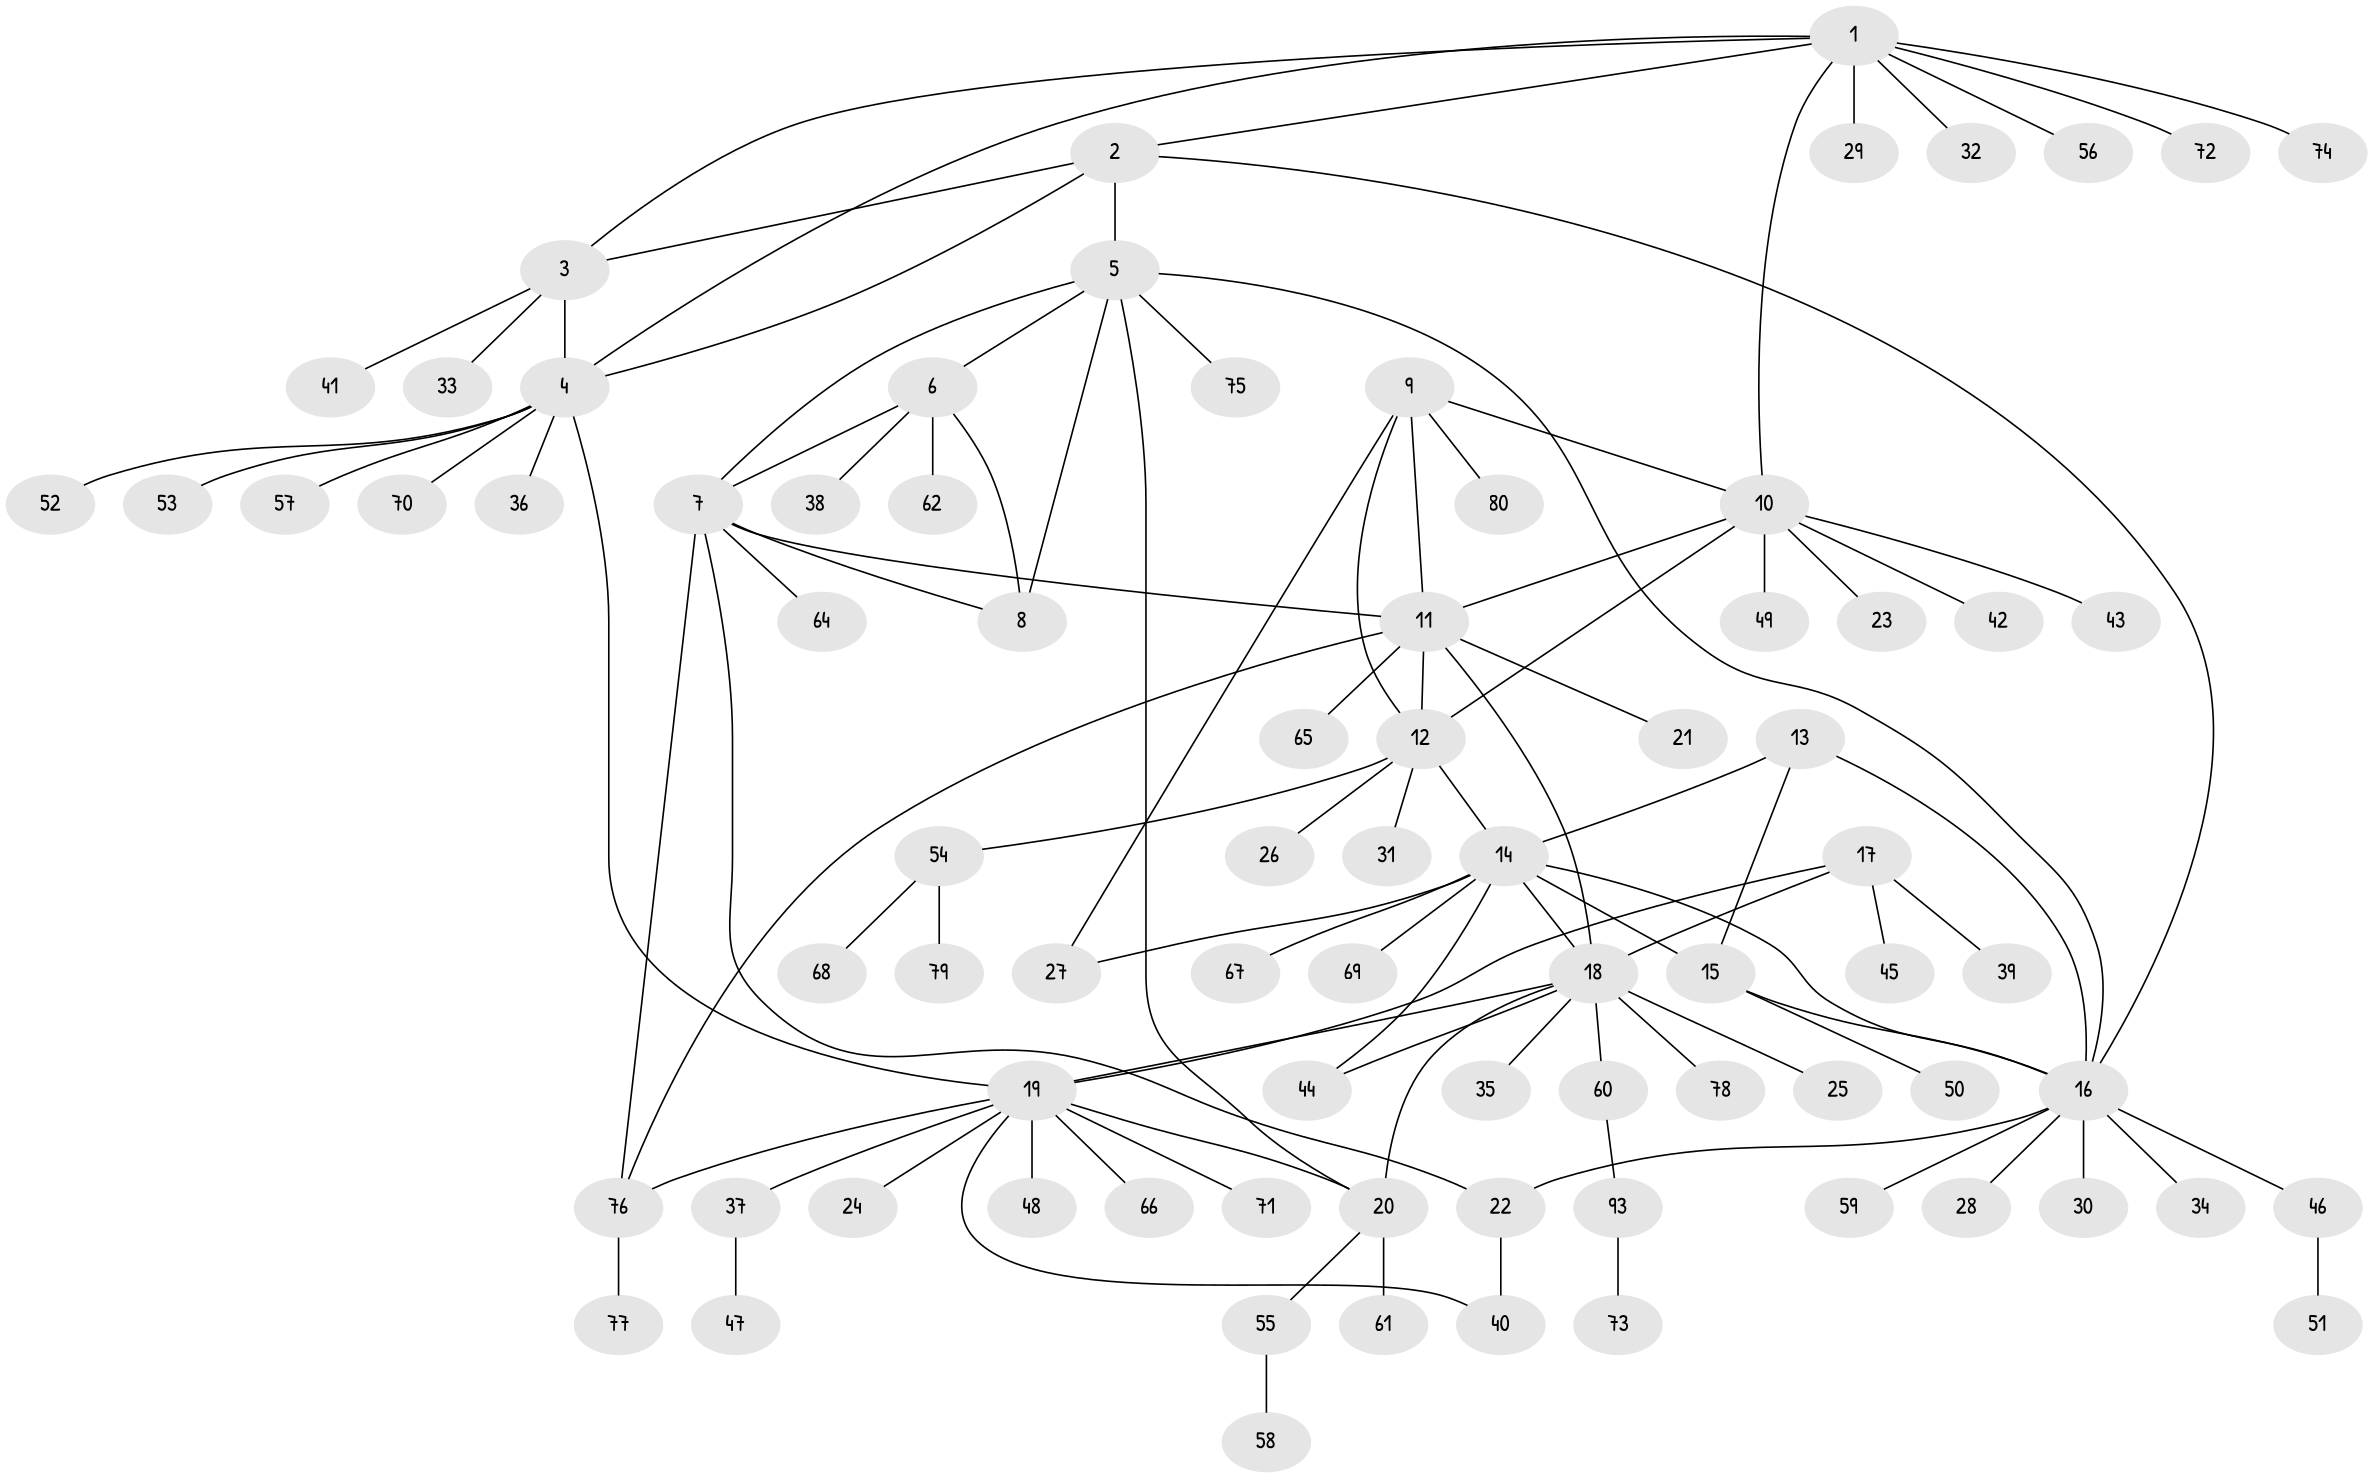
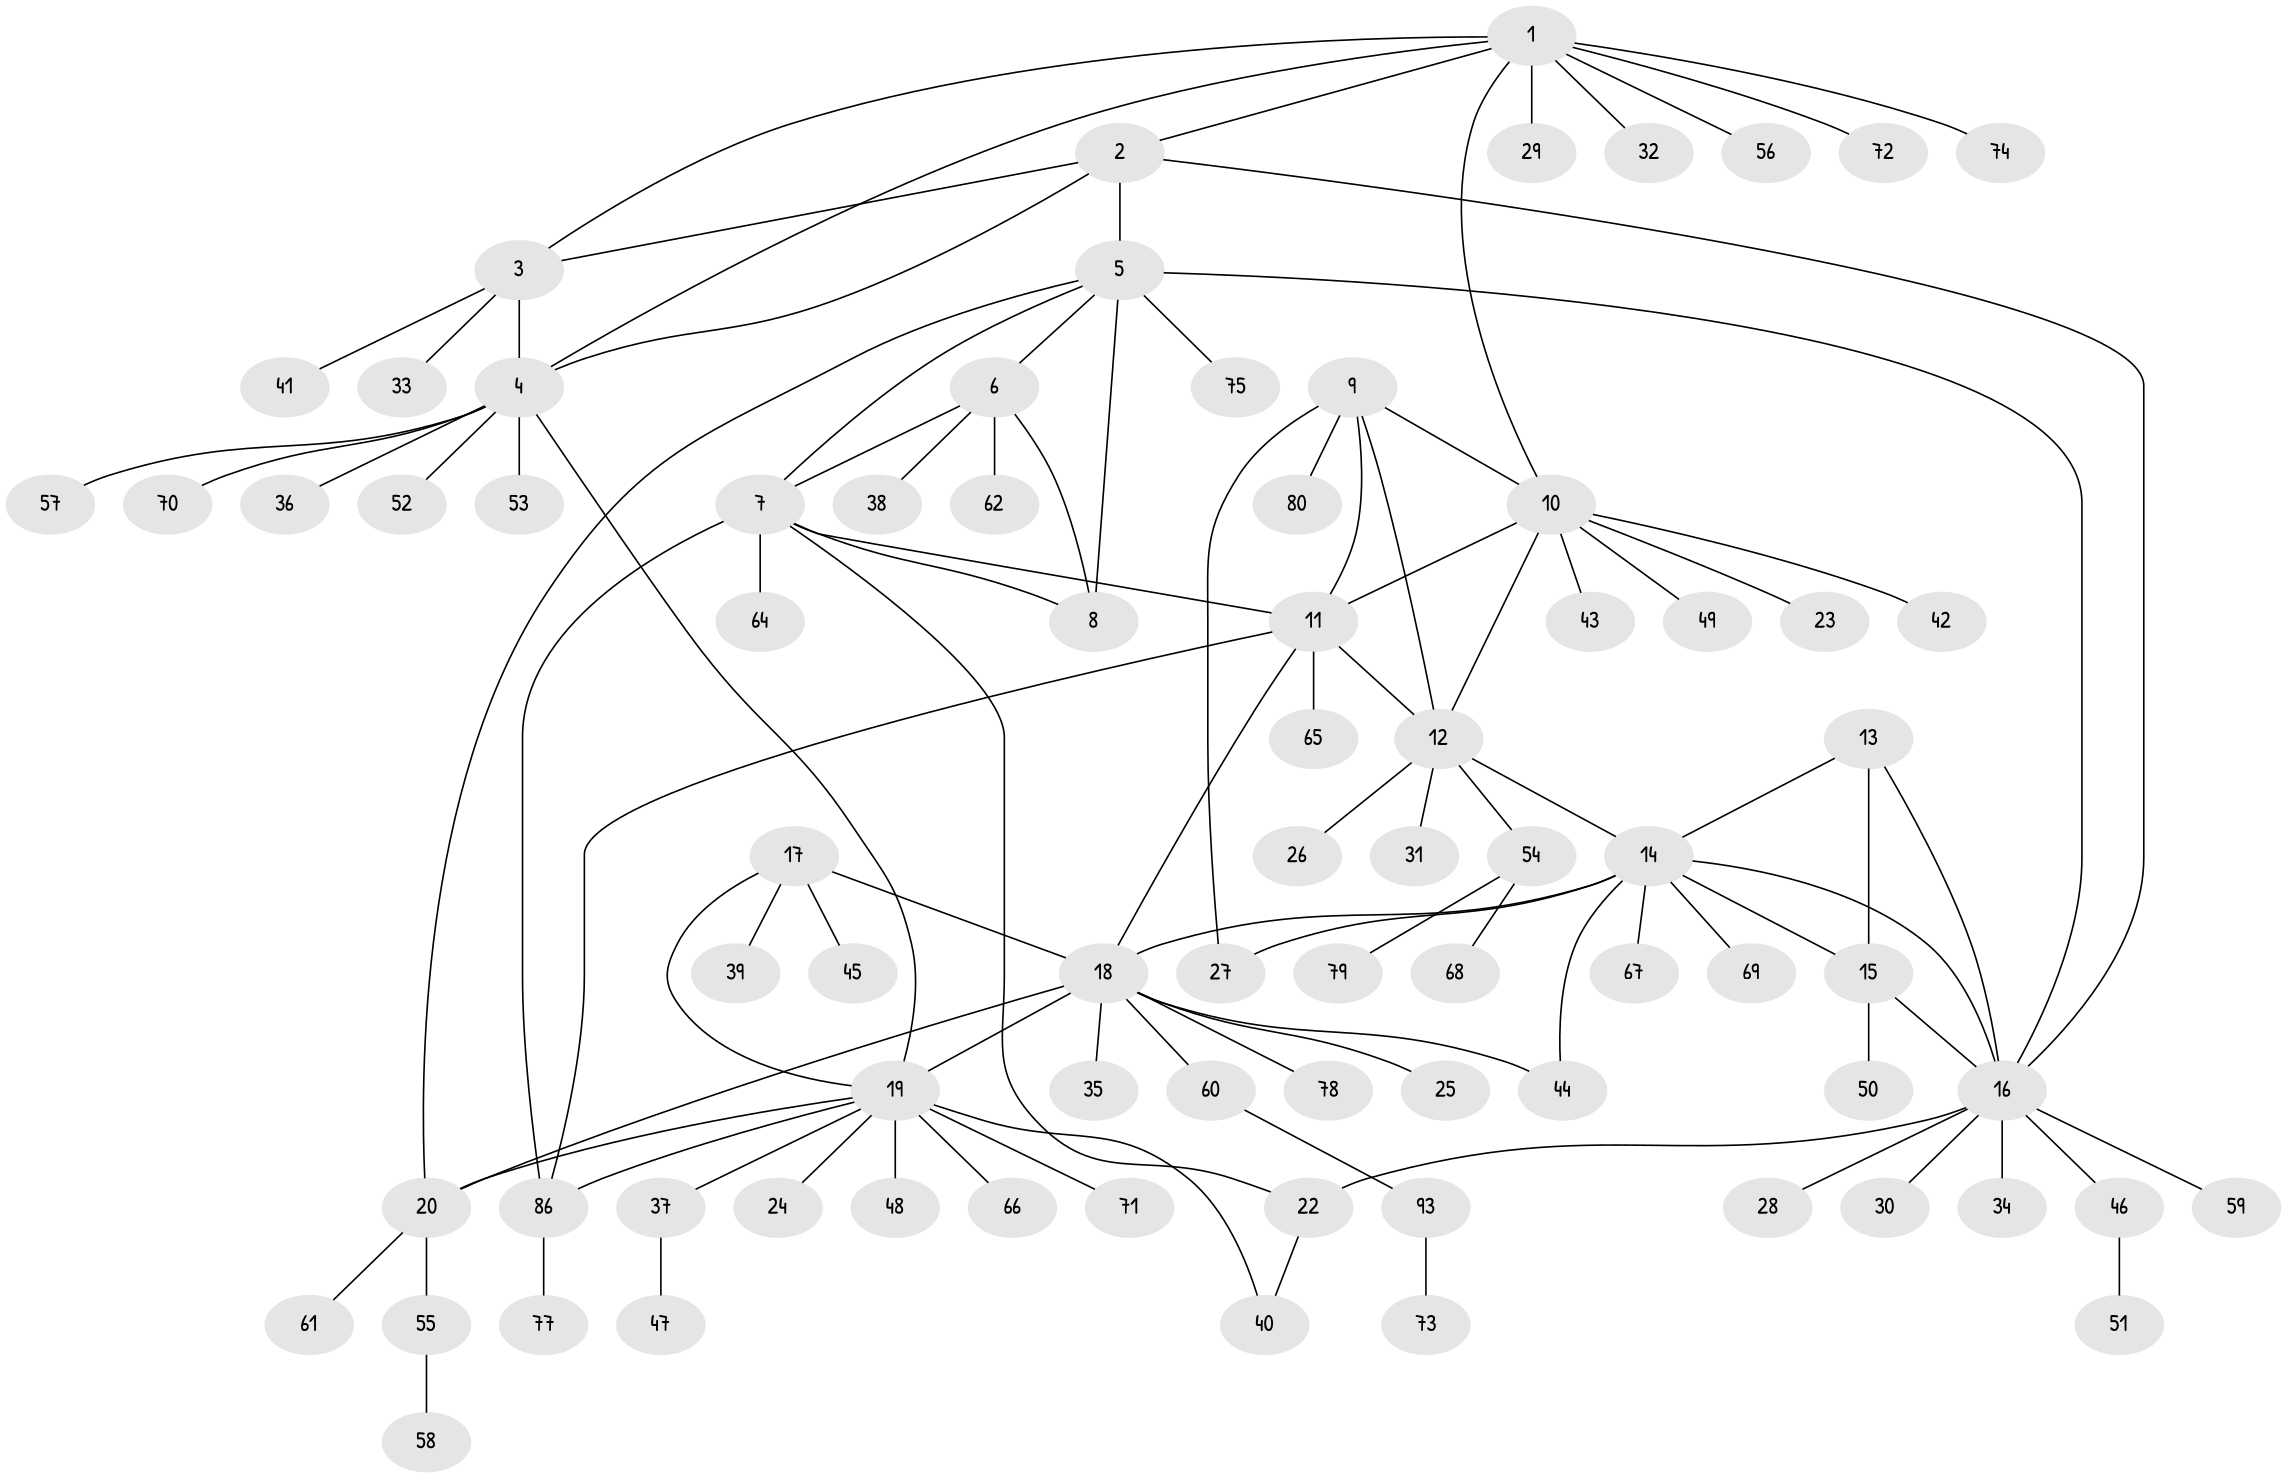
(1683, 739) -> none
(619, 1208) -> (544, 1208)
